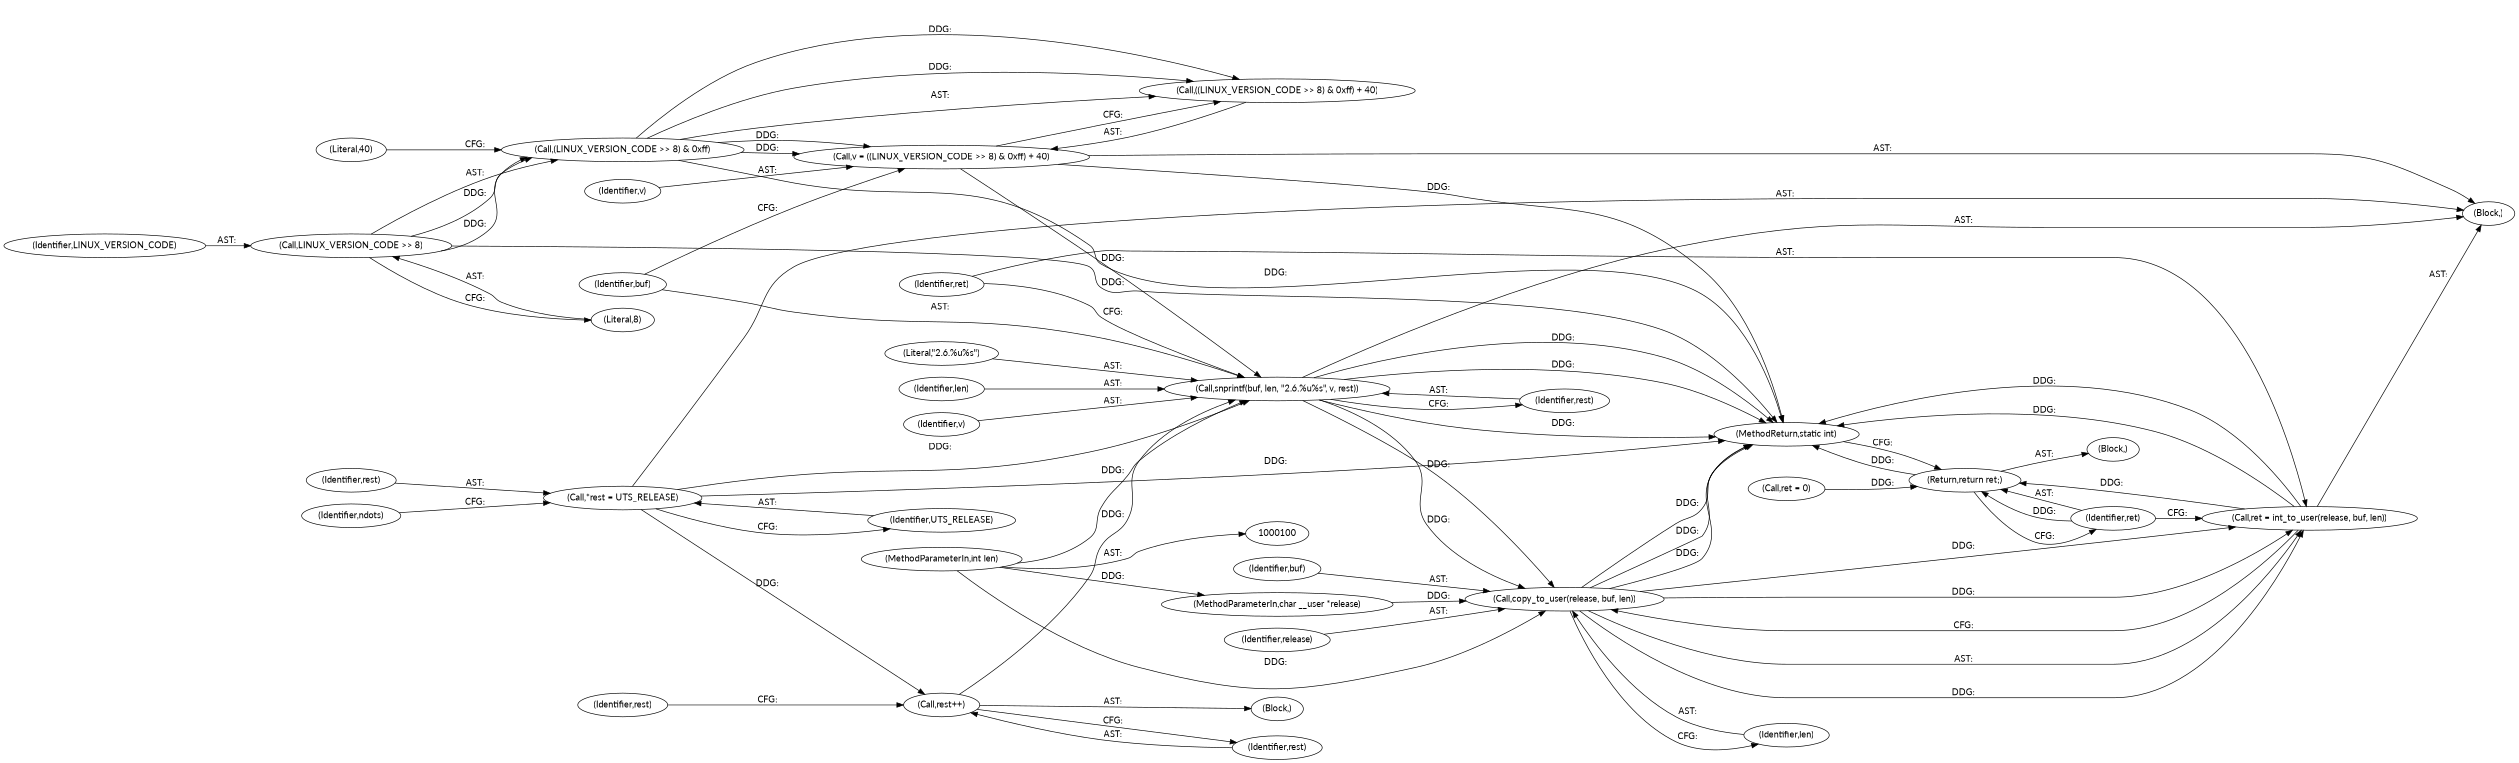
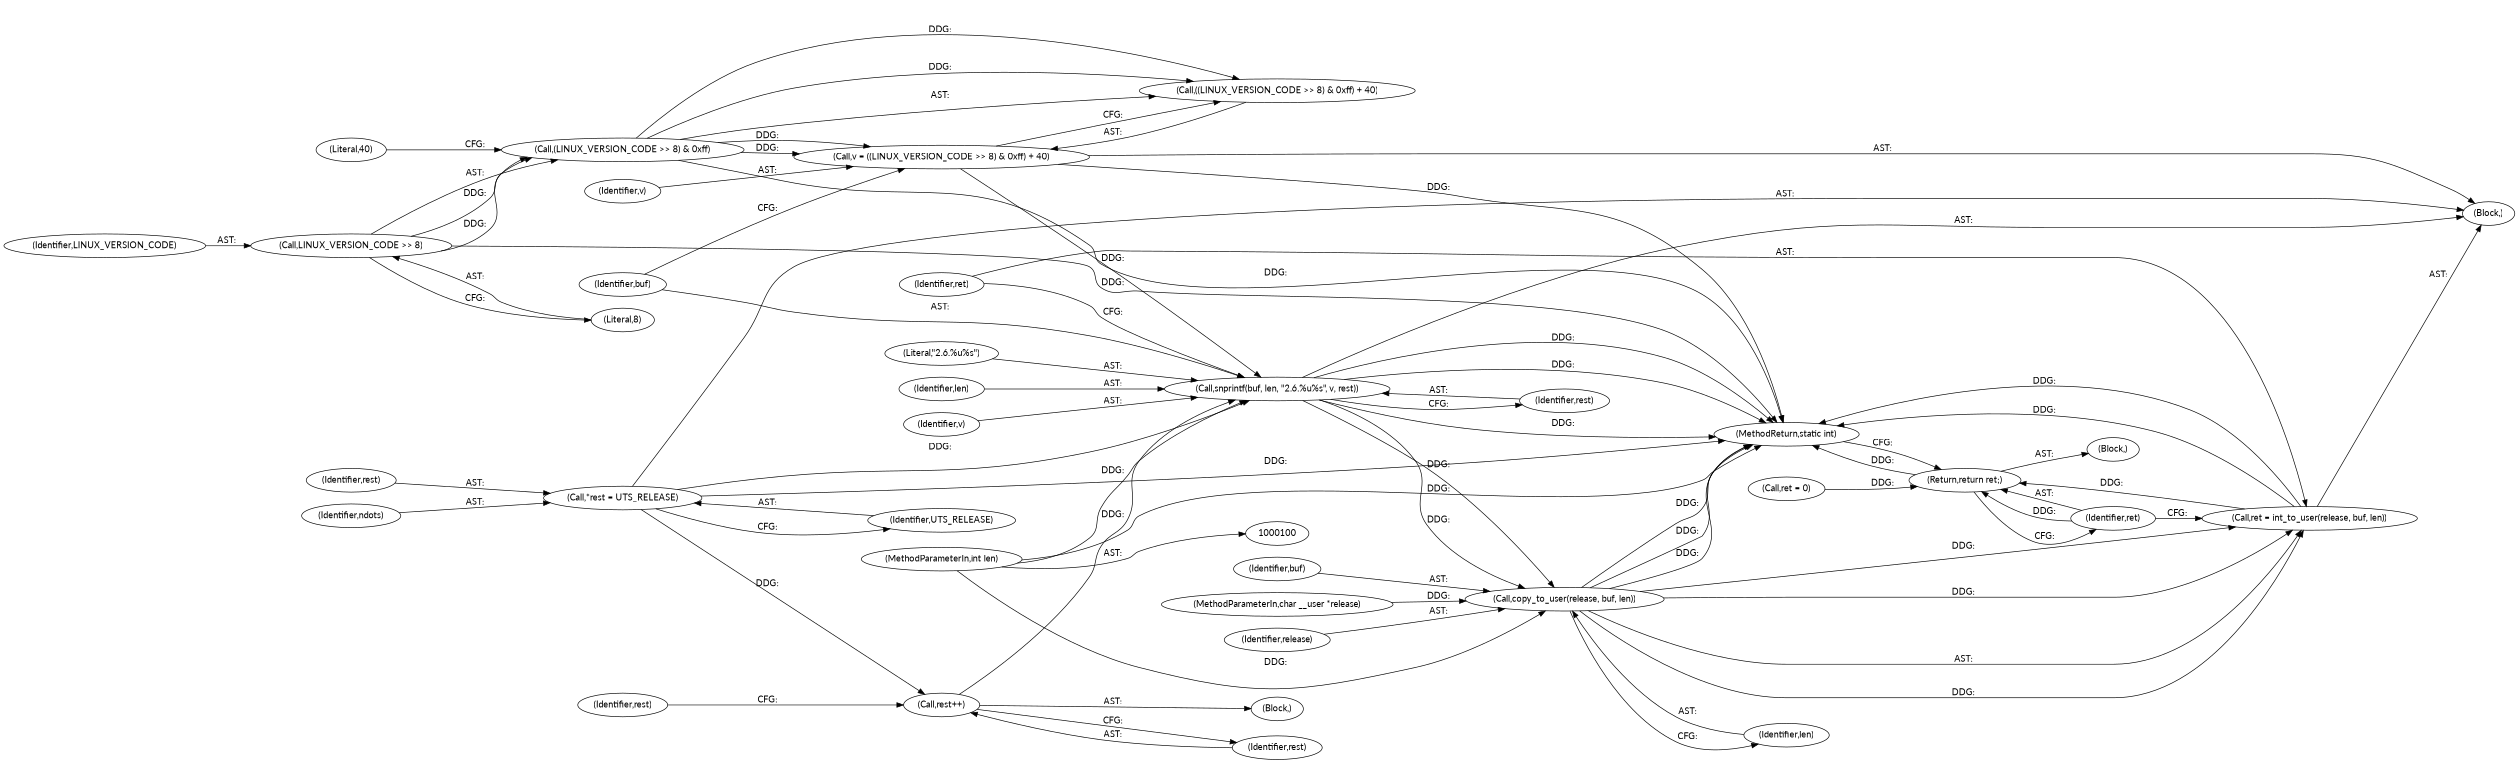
(477, 502) -> (477, 502)
(1099, 581) -> (1386, 492)
(1973, 631) -> none
